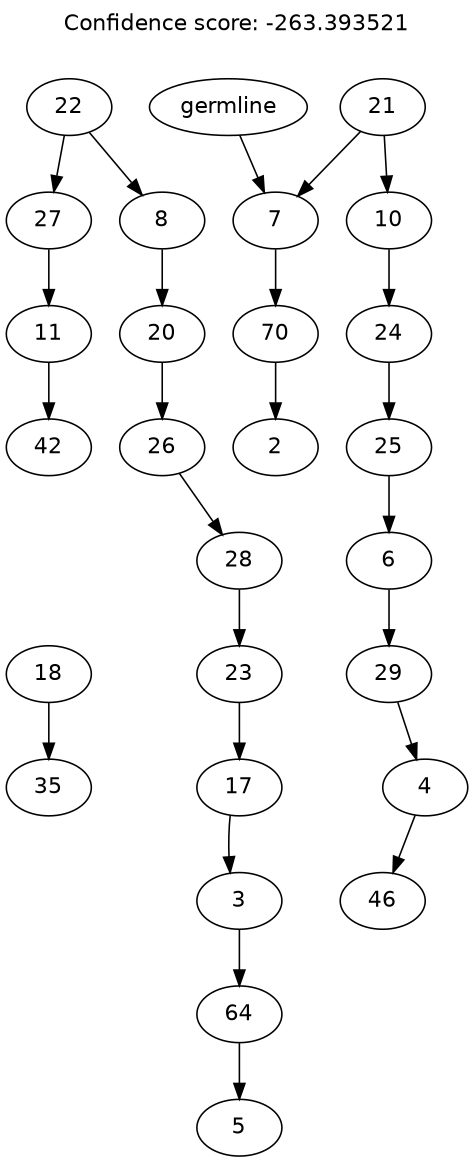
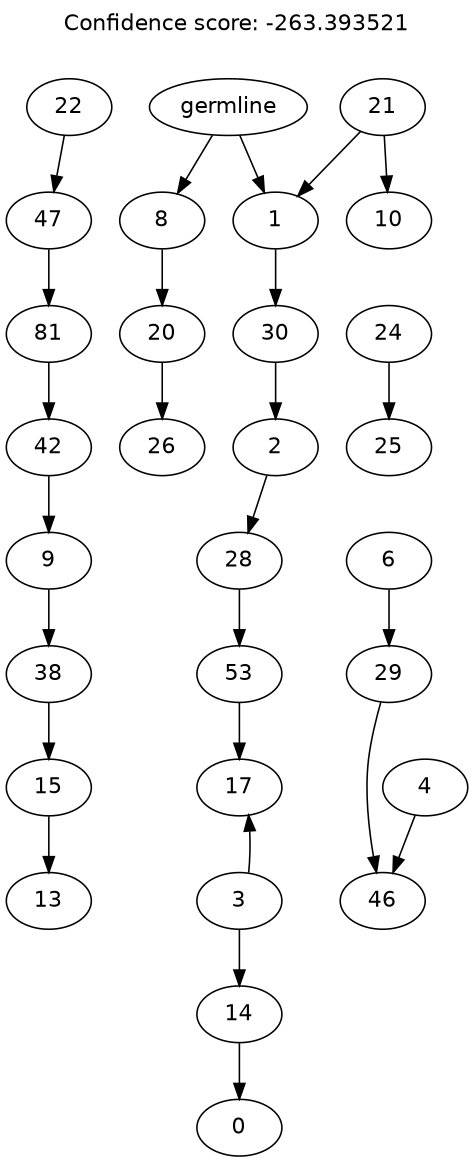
(111, 158) -> (199, 157)
(49, 221) -> (49, 221)
(276, 221) -> (276, 221)
(389, 269) -> none
(49, 334) -> (49, 334)
(276, 334) -> (276, 334)
(389, 496) -> none
(196, 497) -> (260, 497)
none -> (49, 561)
(49, 674) -> (49, 674)
(239, 674) -> (239, 674)
(405, 723) -> (367, 779)
(49, 788) -> (49, 788)
(229, 836) -> (250, 852)
none -> (49, 901)
(239, 1014) -> (239, 1014)
(239, 1128) -> (239, 1128)
